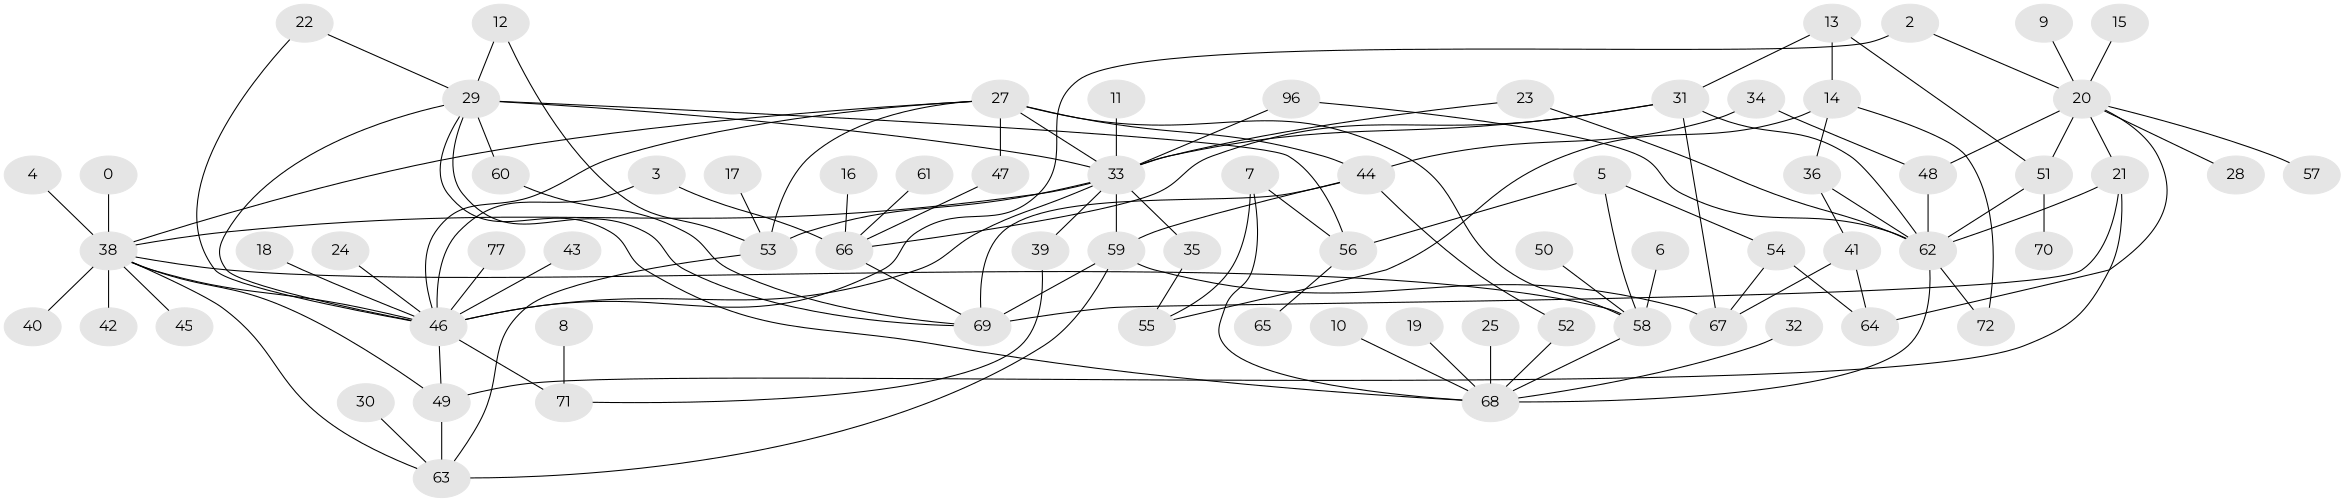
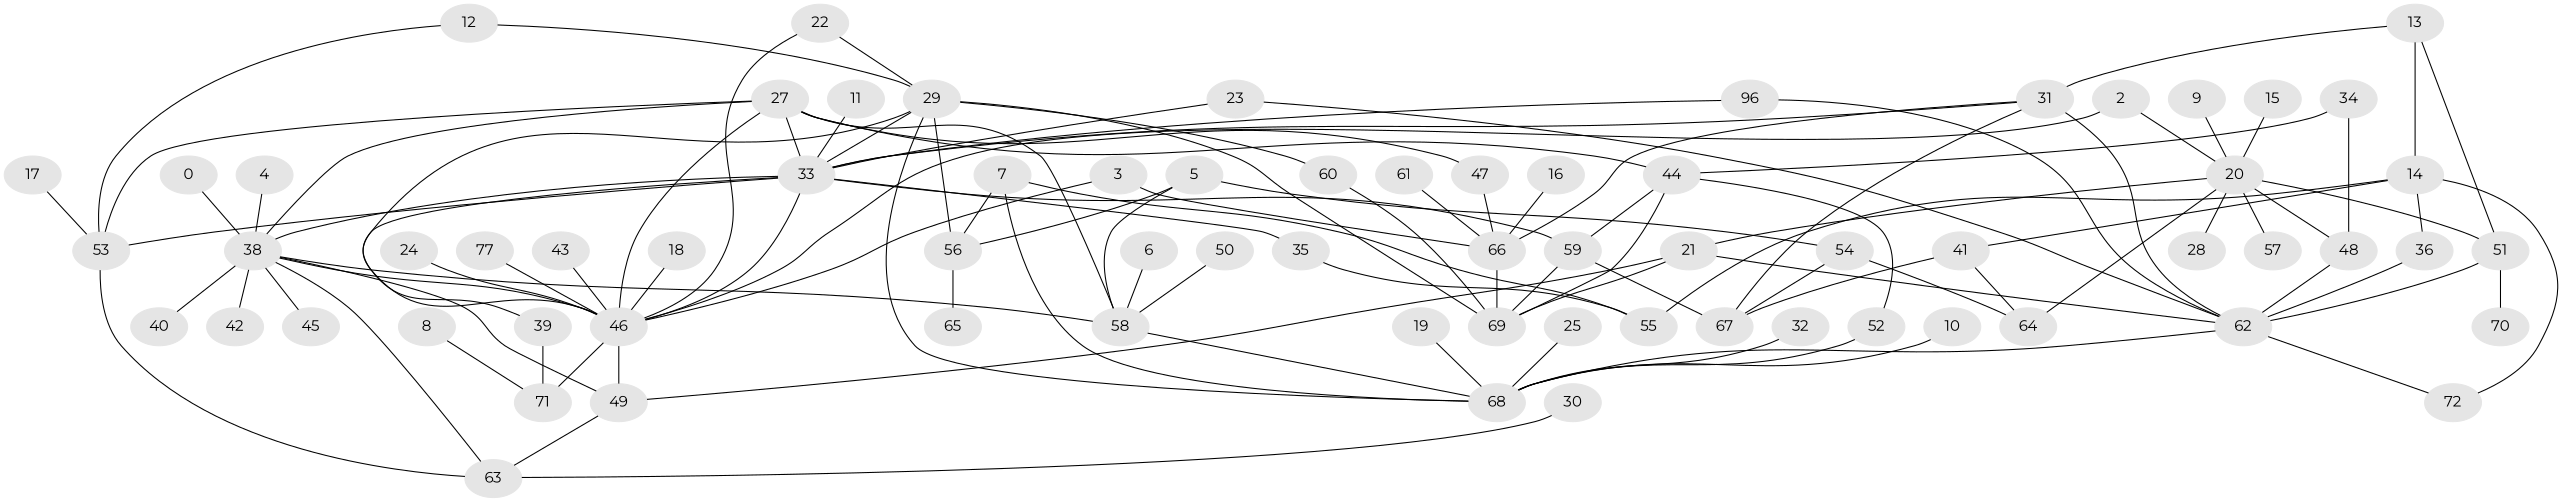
(1827, 204) -> (2198, 211)
(815, 437) -> none
